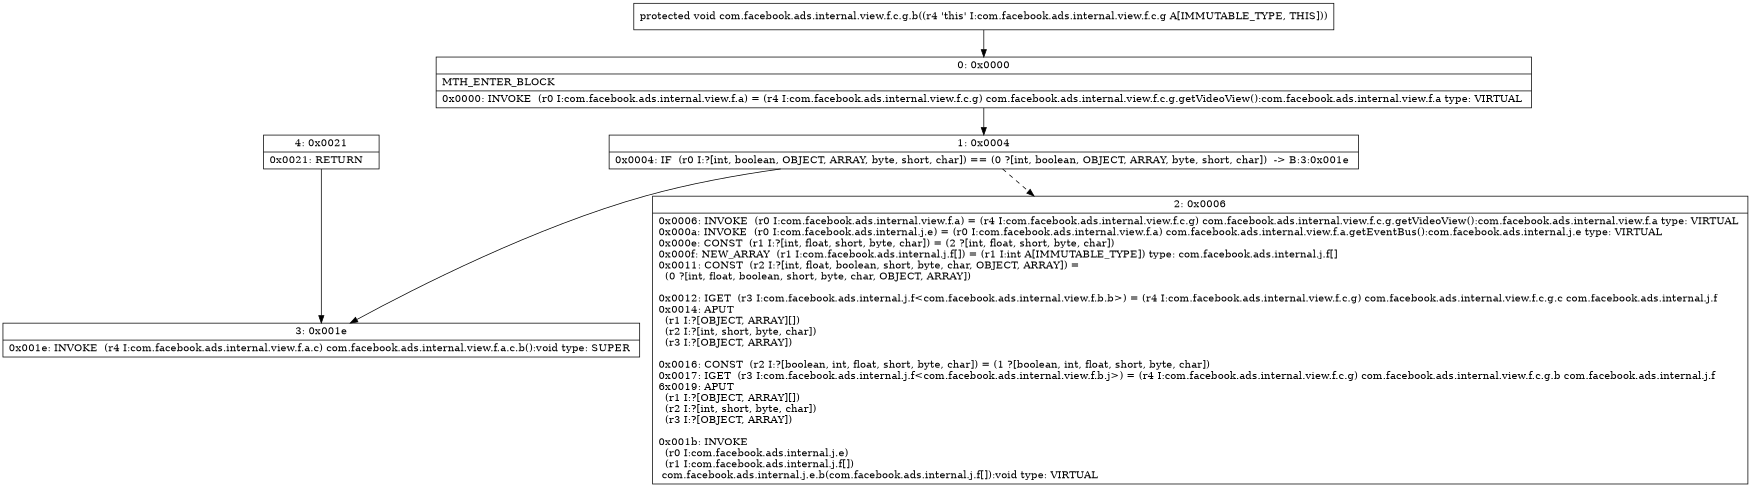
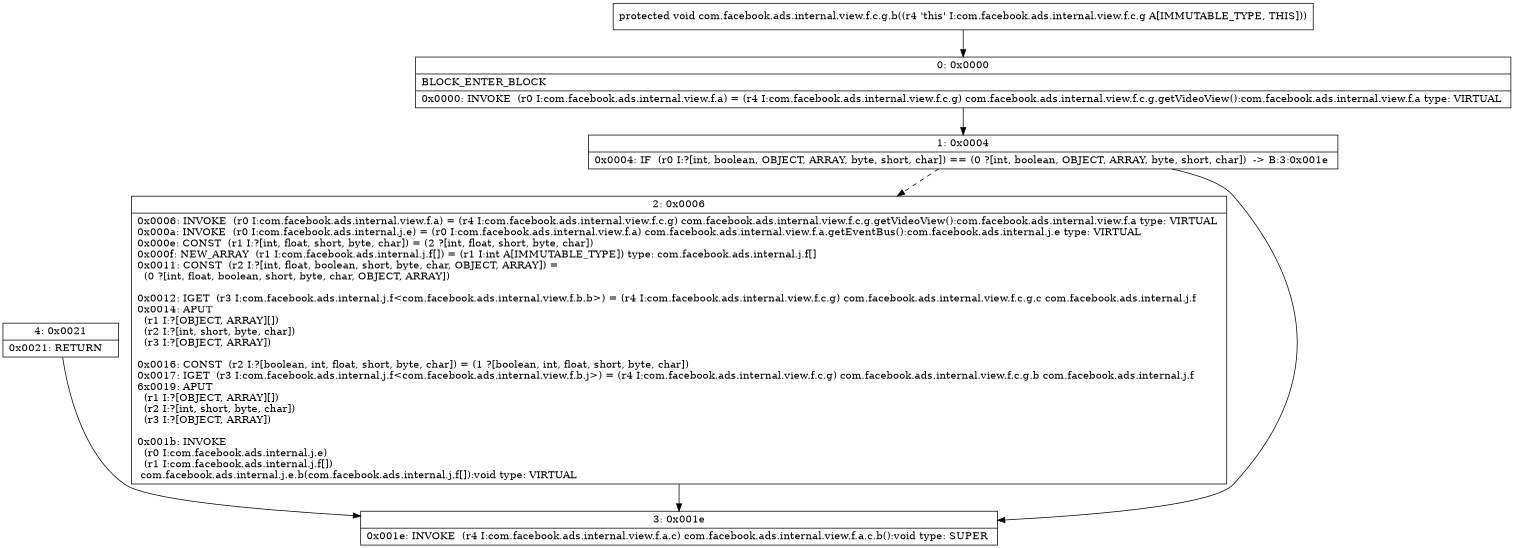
(499, 82) -> (484, 82)
none -> (679, 494)
